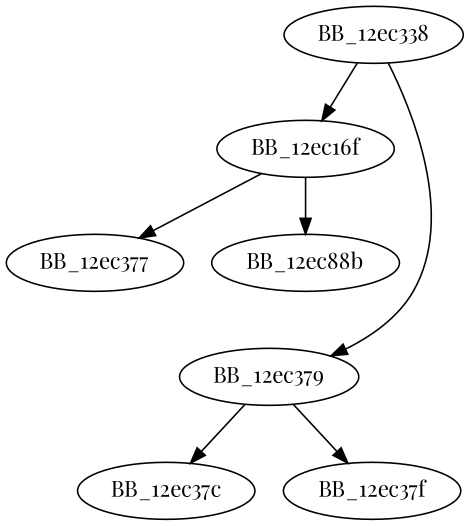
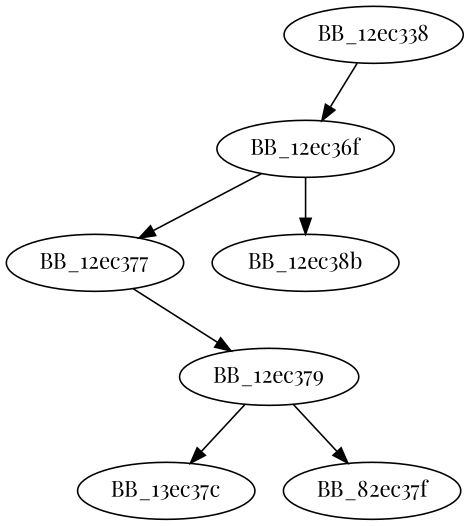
(306, 149) -> (306, 149)
(431, 220) -> (175, 316)
(306, 263) -> (306, 263)
(166, 491) -> (166, 491)
(372, 491) -> (372, 491)
